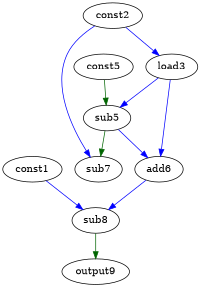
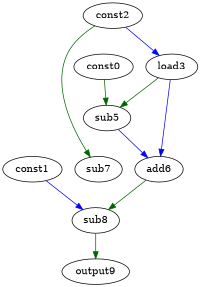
(104, 67) -> (104, 67)
(62, 85) -> (62, 85)
(142, 90) -> (142, 90)
(103, 140) -> none
(130, 193) -> (130, 193)
